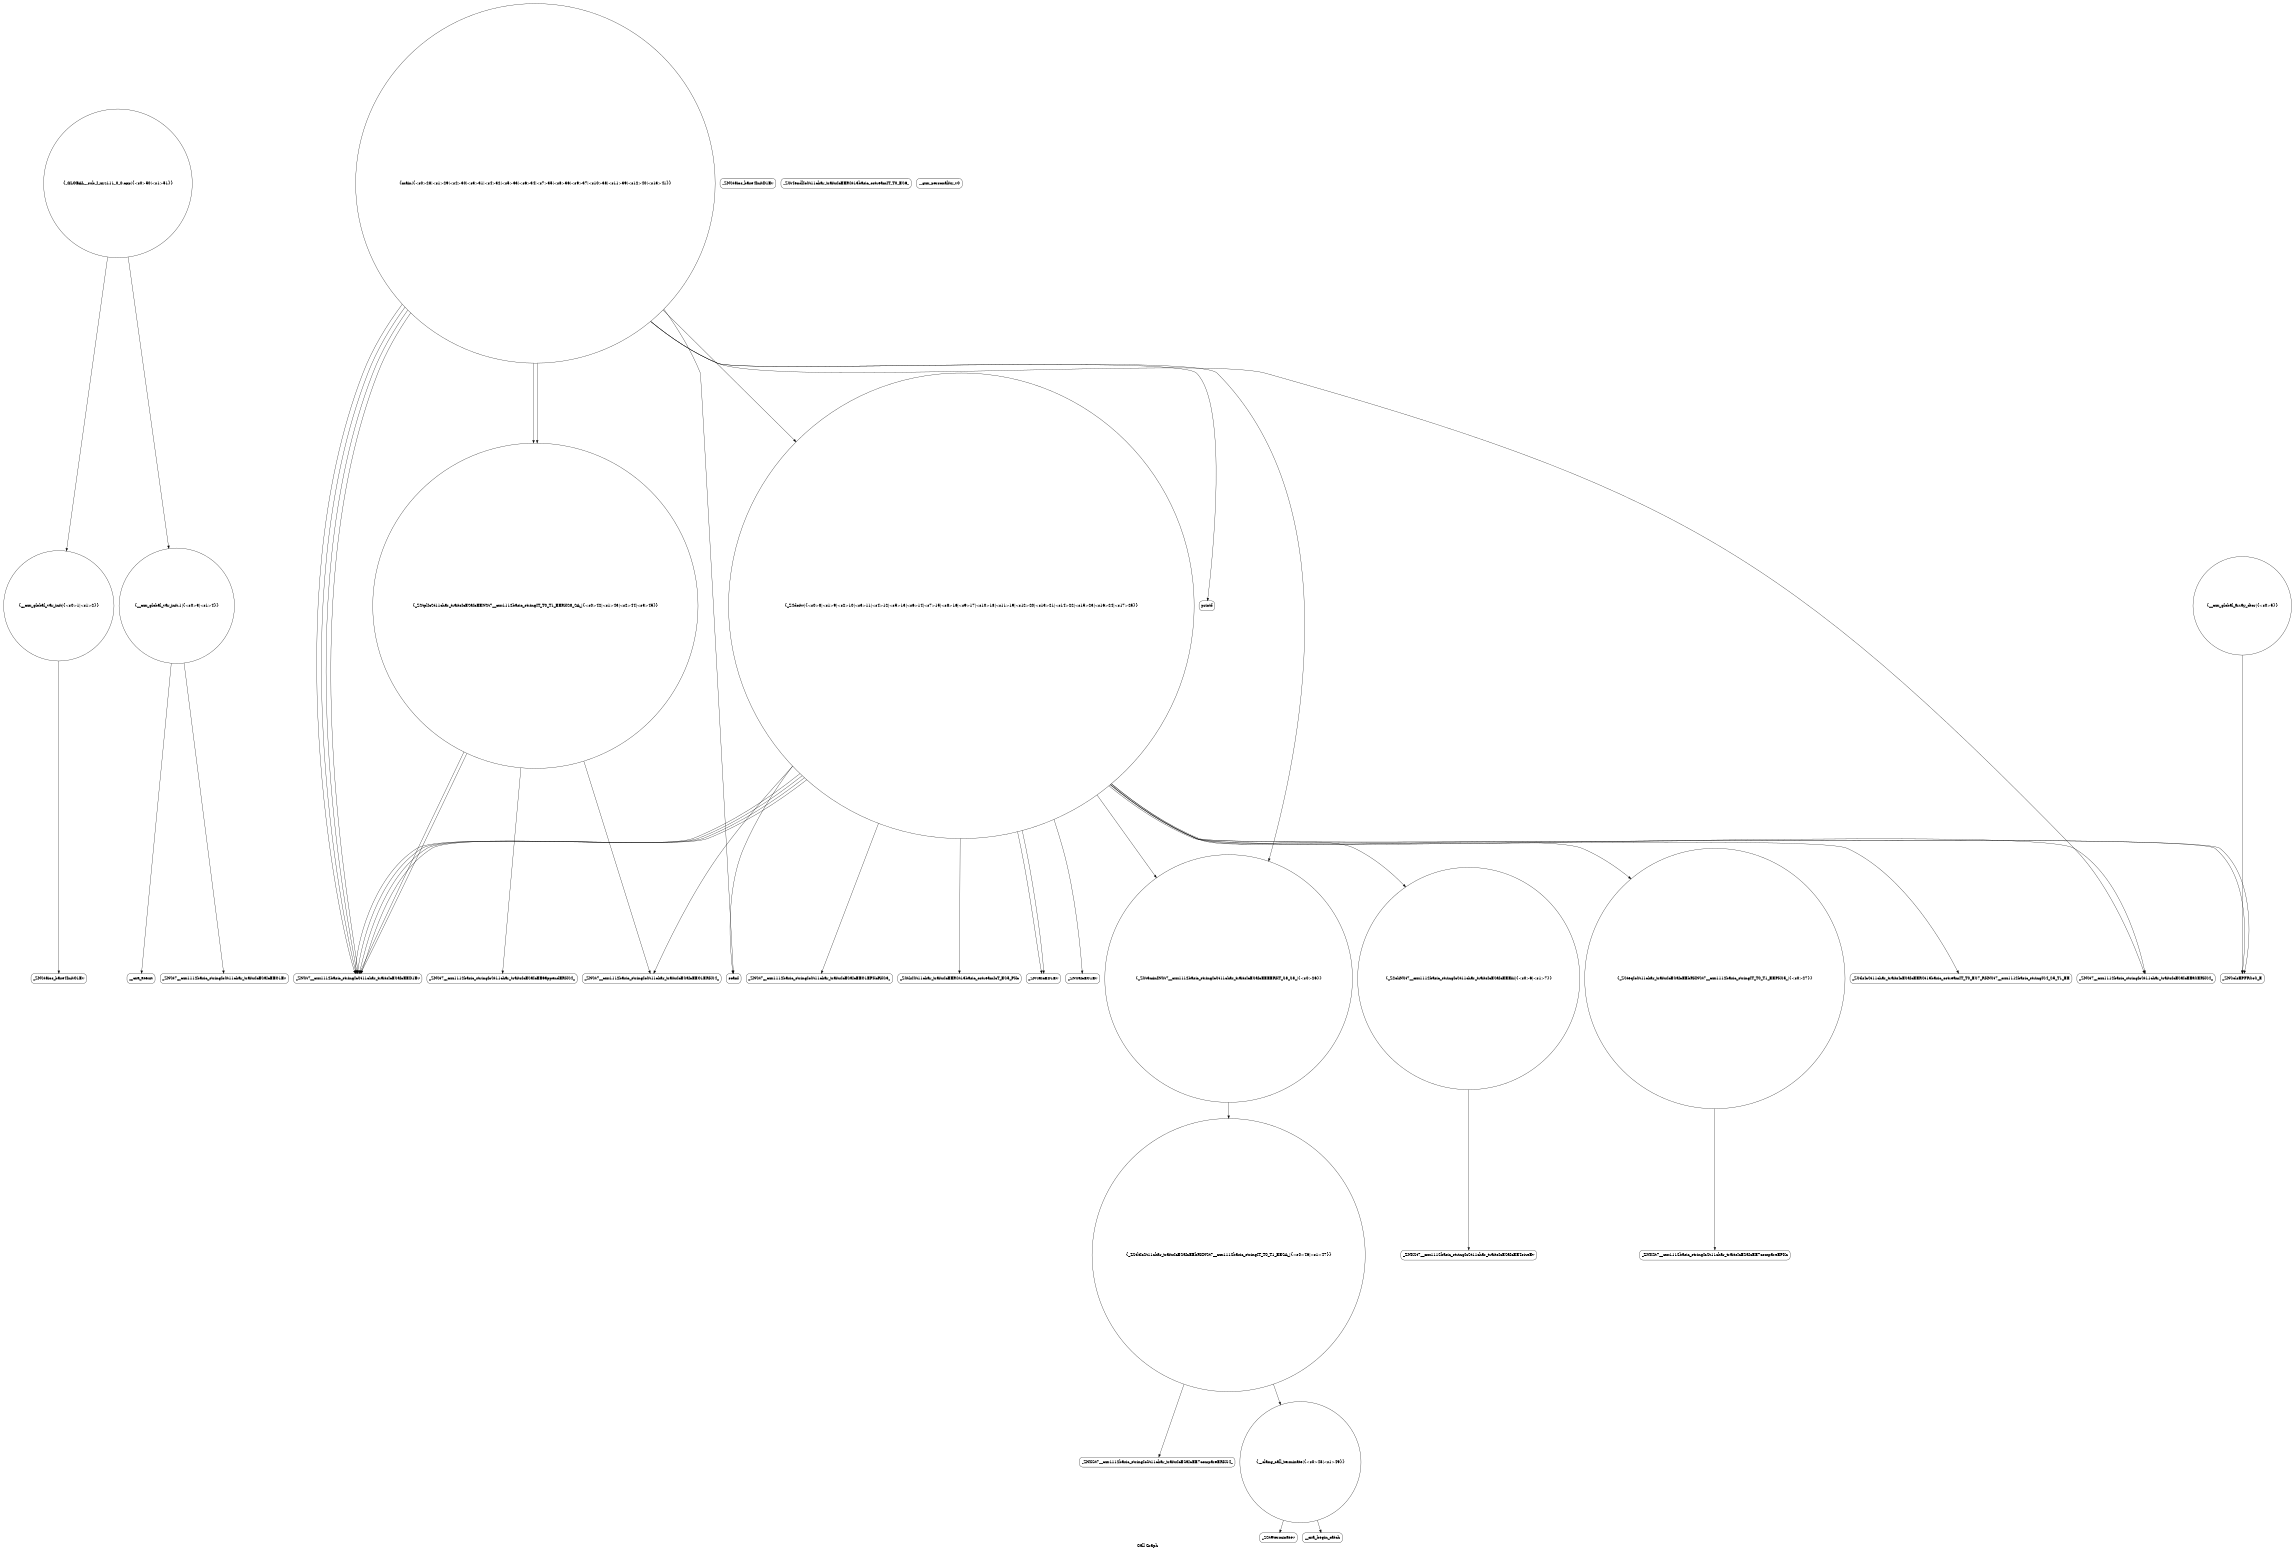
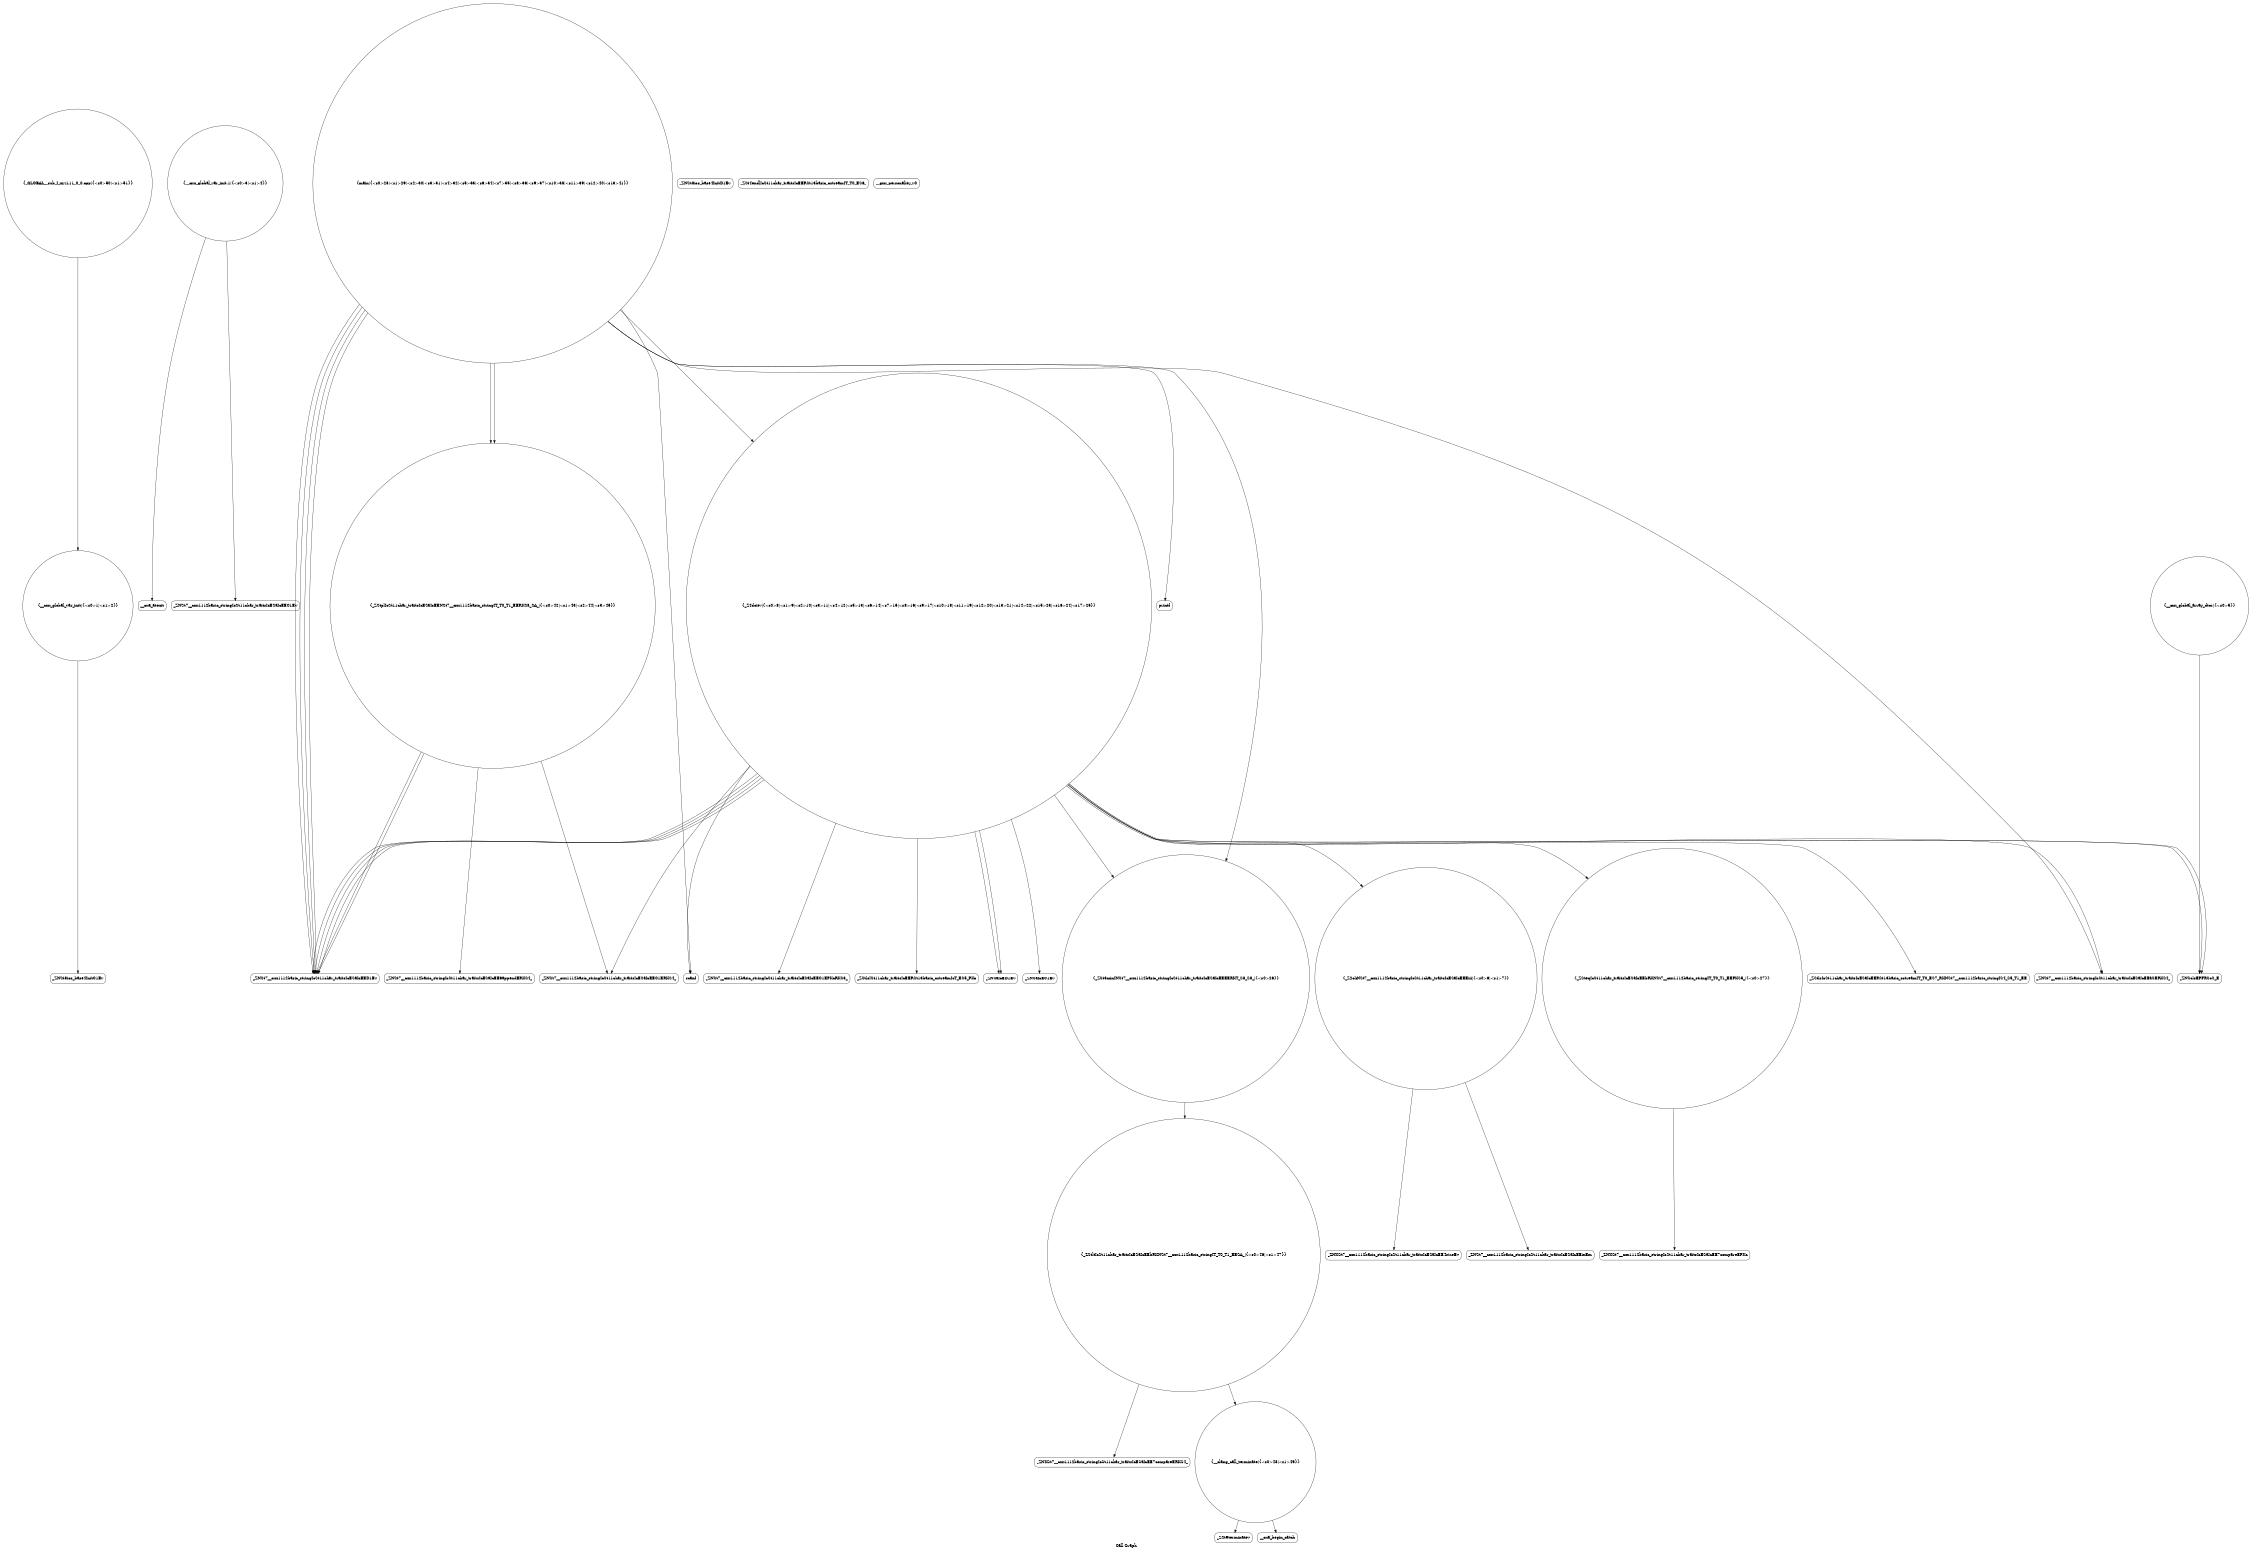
(148, 401) -> none
none -> (1530, 1255)
